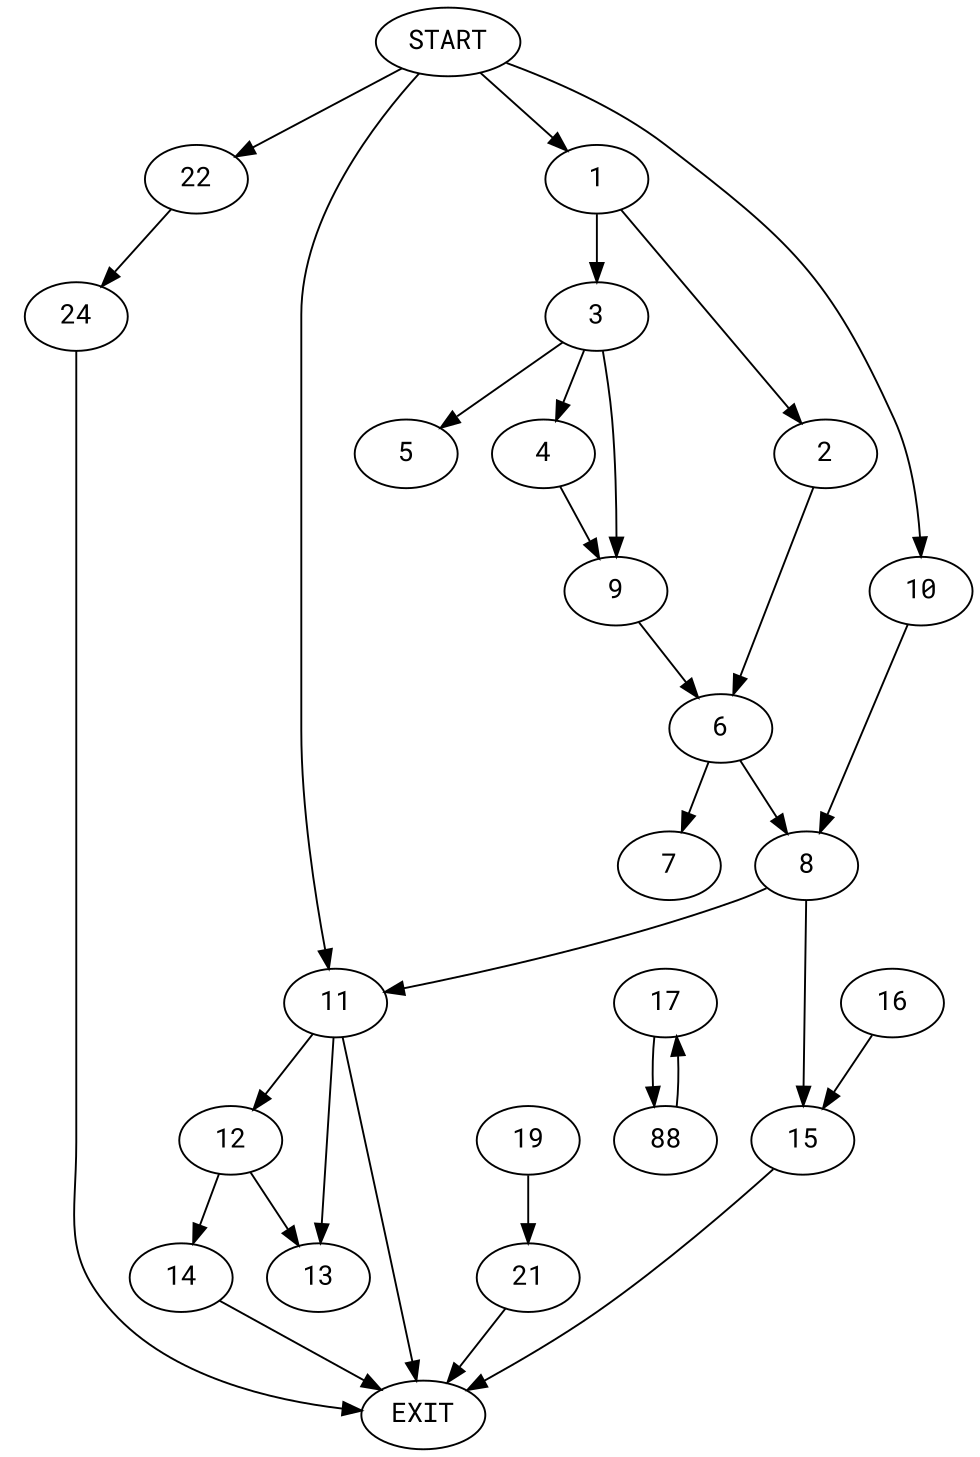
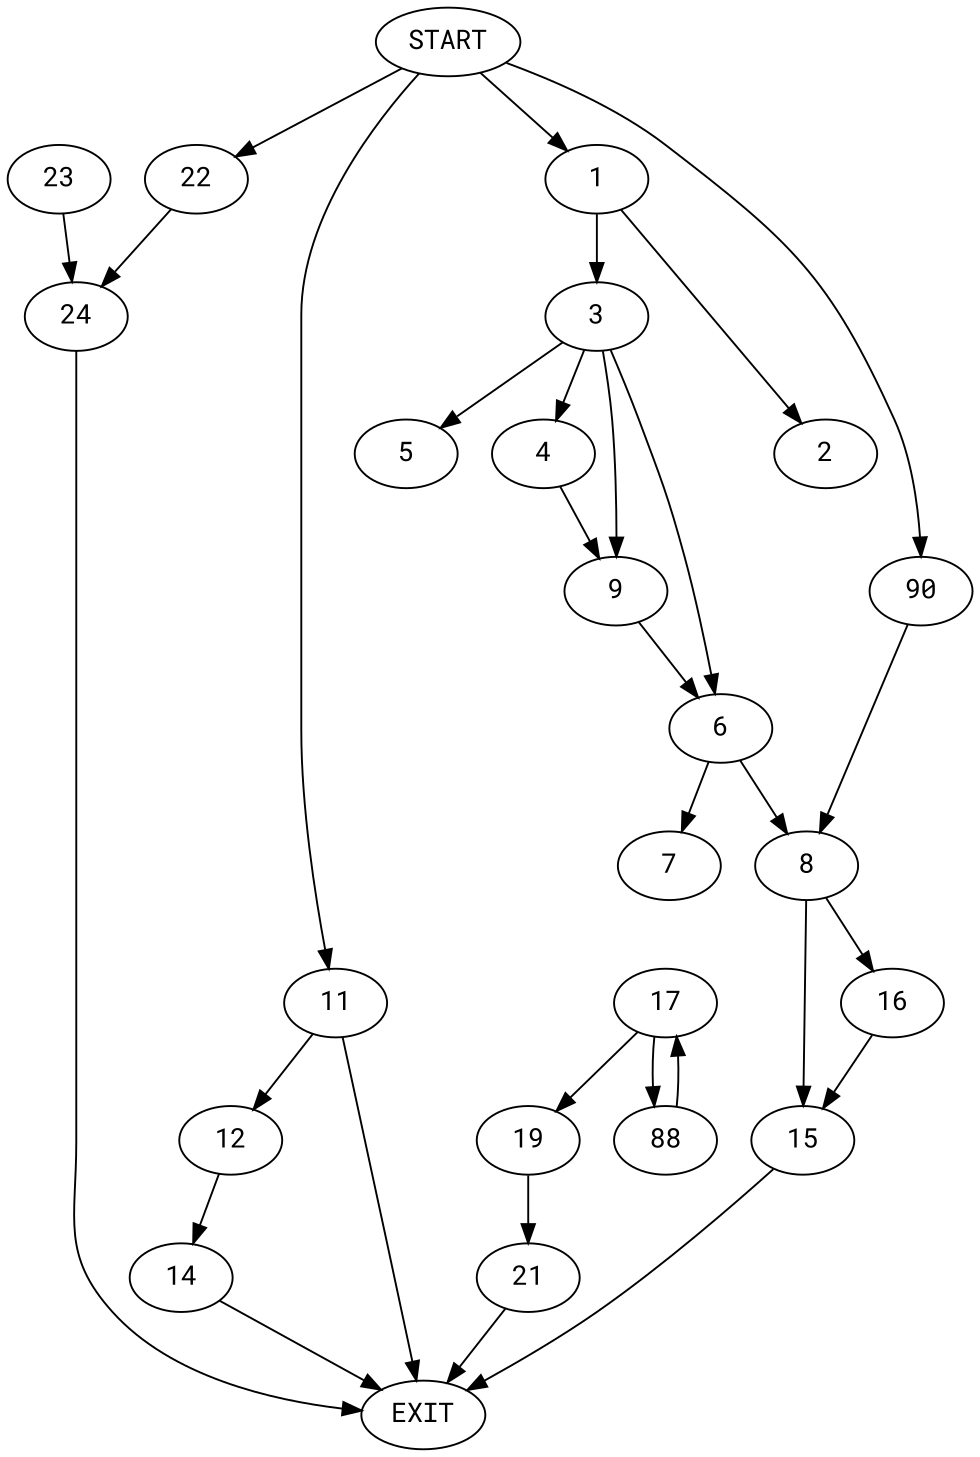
none -> (59, 179)
(777, 582) -> (671, 509)
(921, 591) -> (921, 591)
(587, 946) -> (844, 926)
none -> (604, 1065)
(318, 1278) -> none
